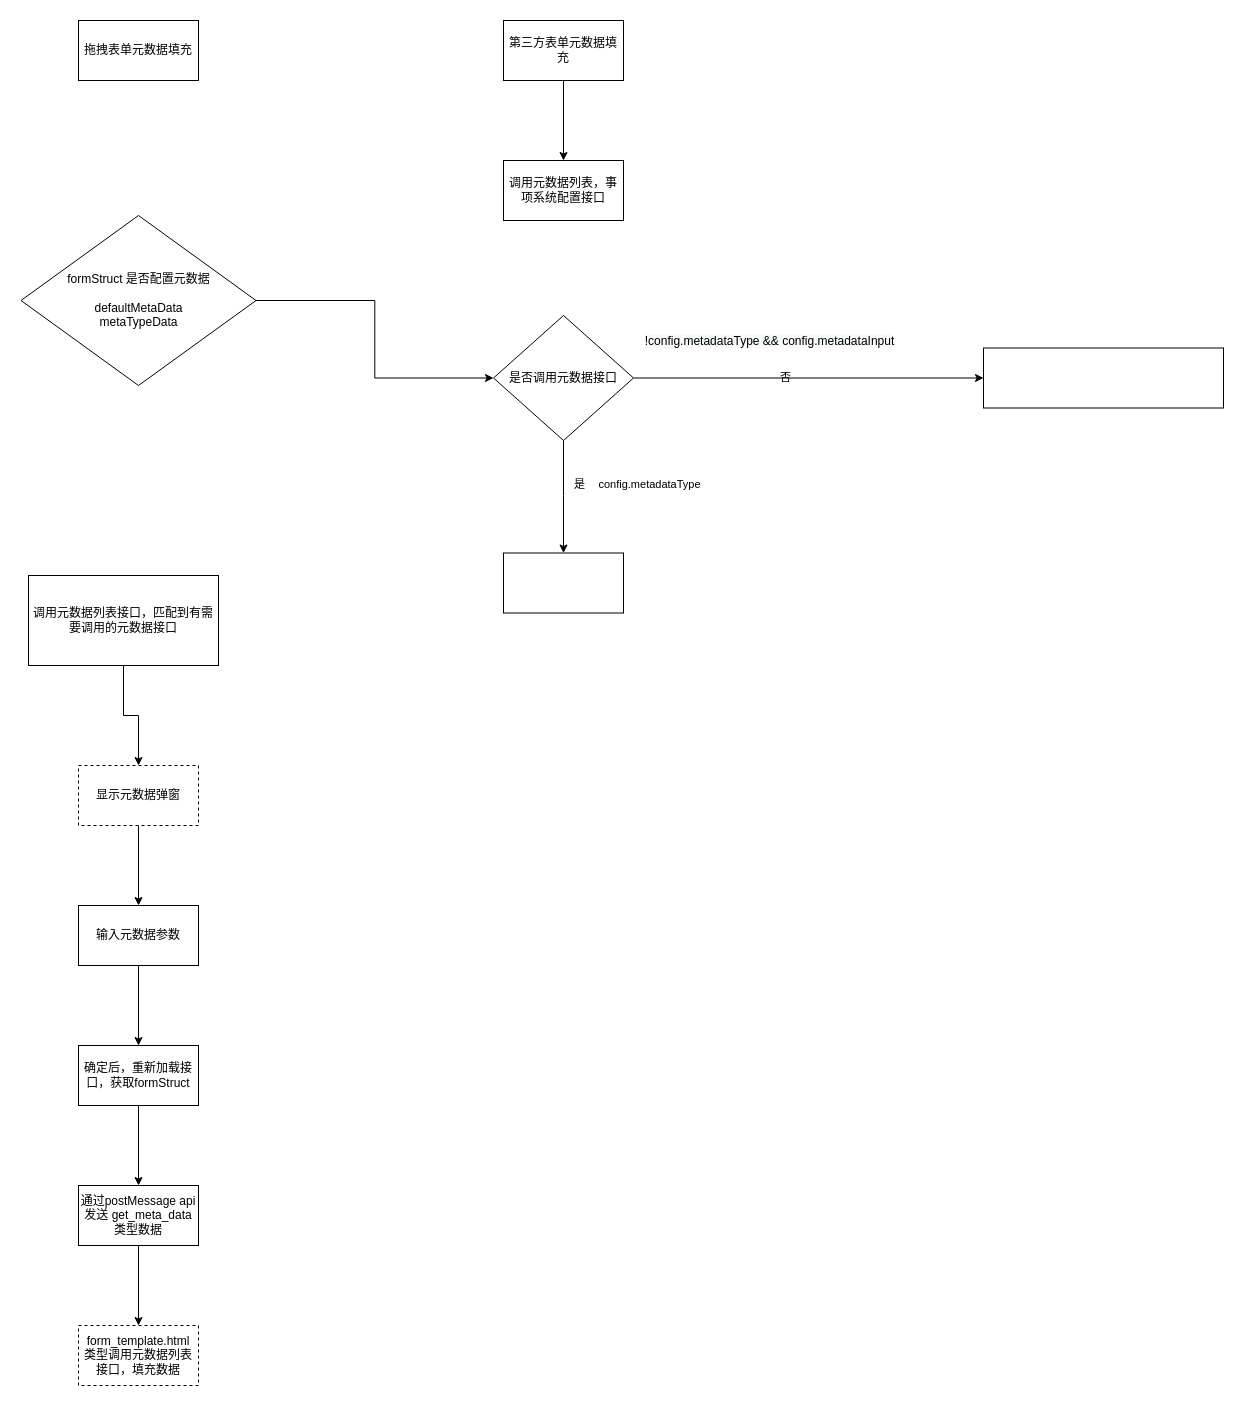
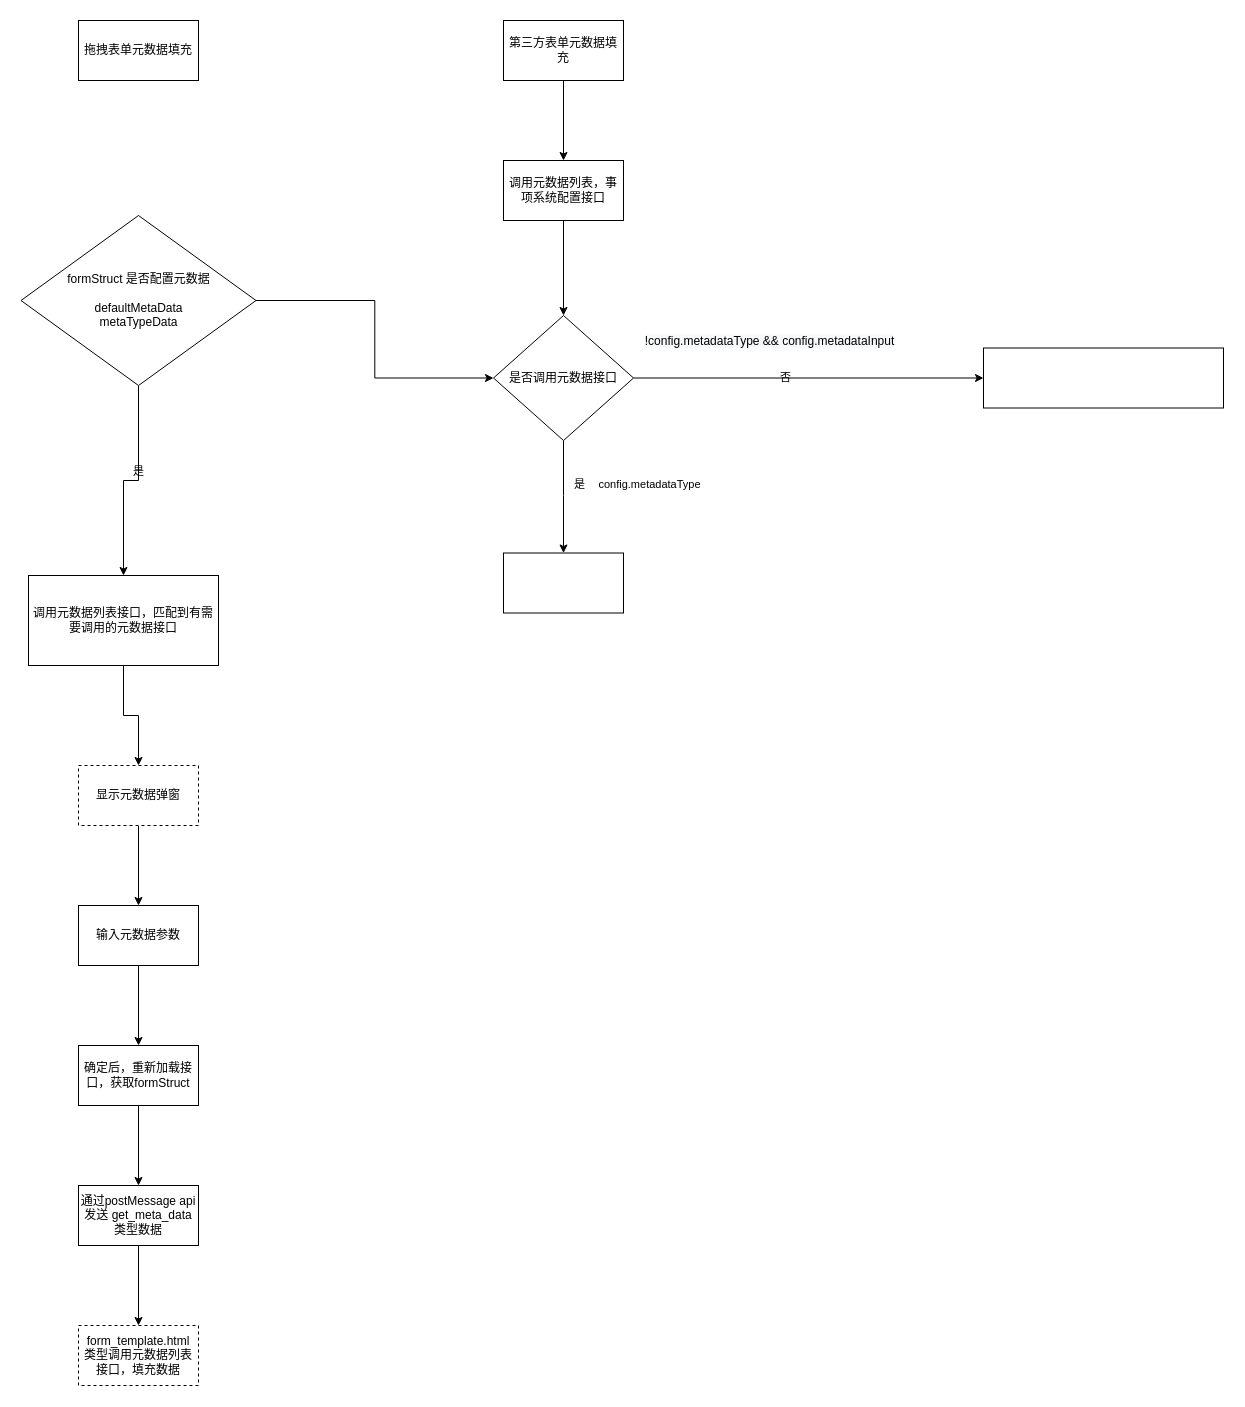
none -> (564, 265)
none -> (135, 481)
